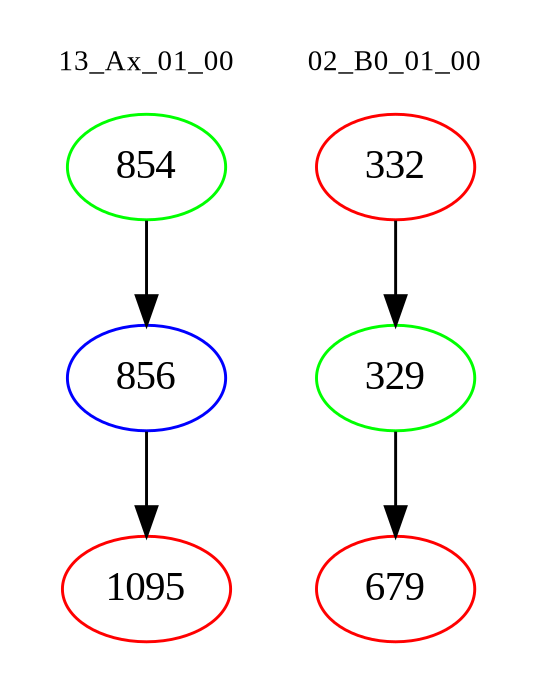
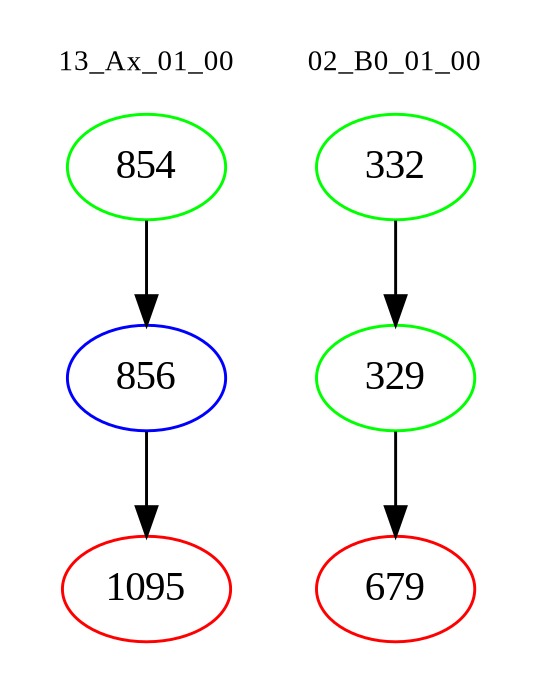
(396, 167) -> (396, 167)
